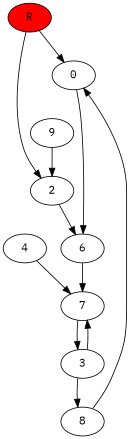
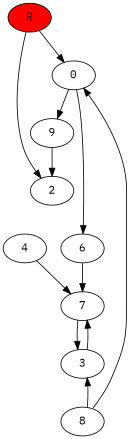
none -> (64, 100)
(65, 216) -> none
(77, 389) -> (88, 397)
